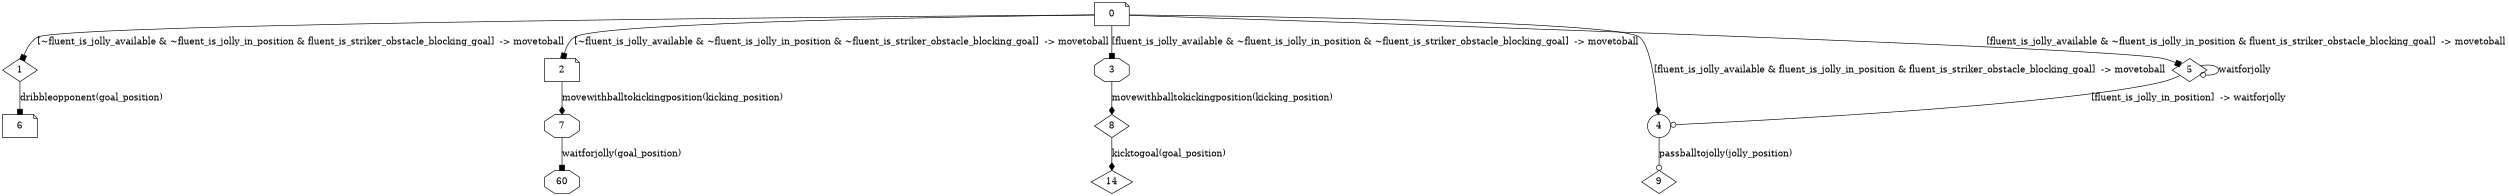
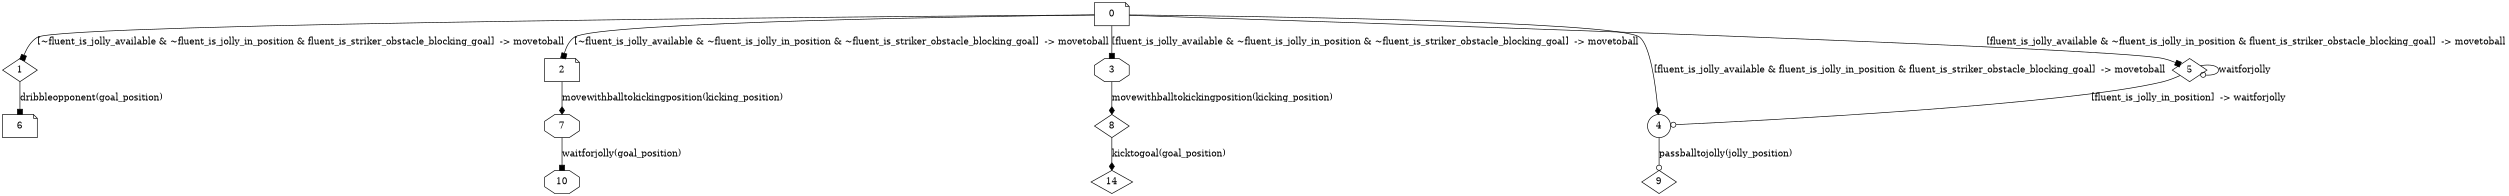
(562, 182) -> (562, 182)
